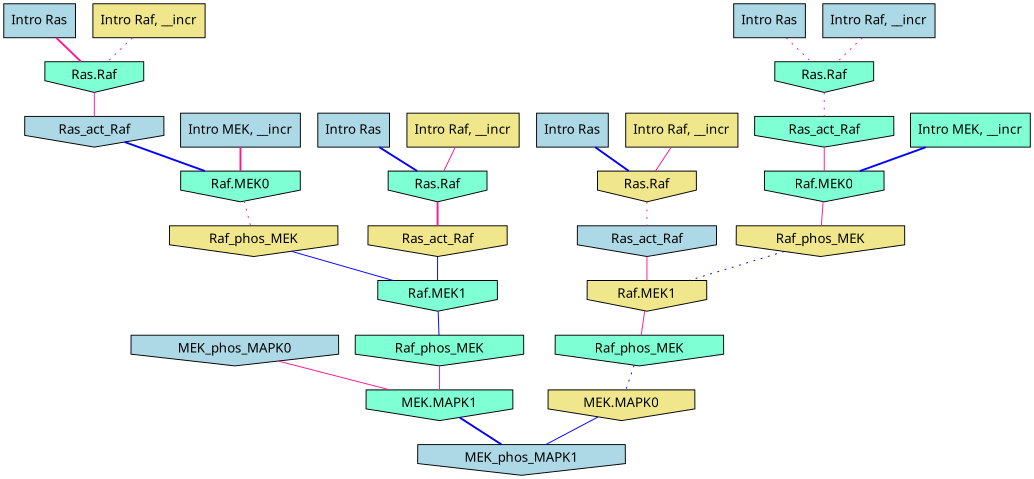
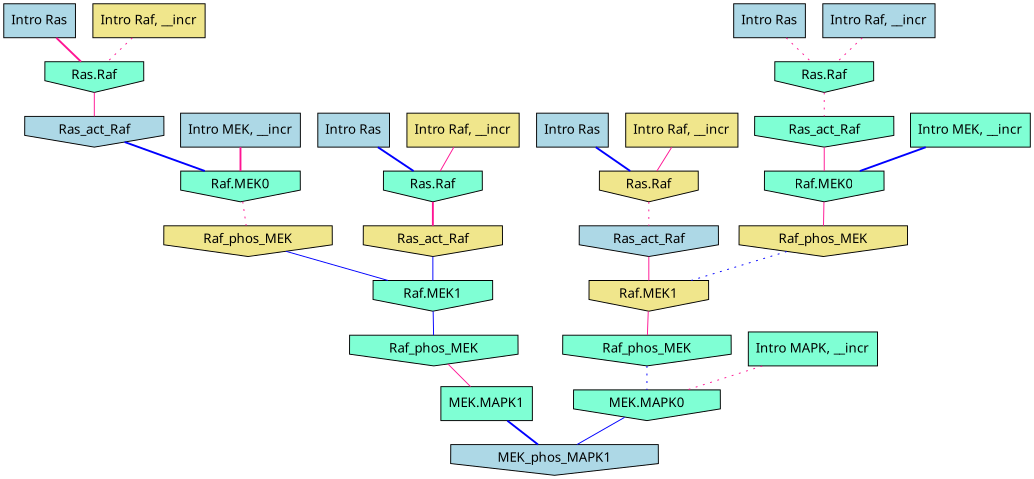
(235, 349) -> none
none -> (813, 349)
(439, 404) -> (487, 404)
(621, 404) -> (647, 404)
